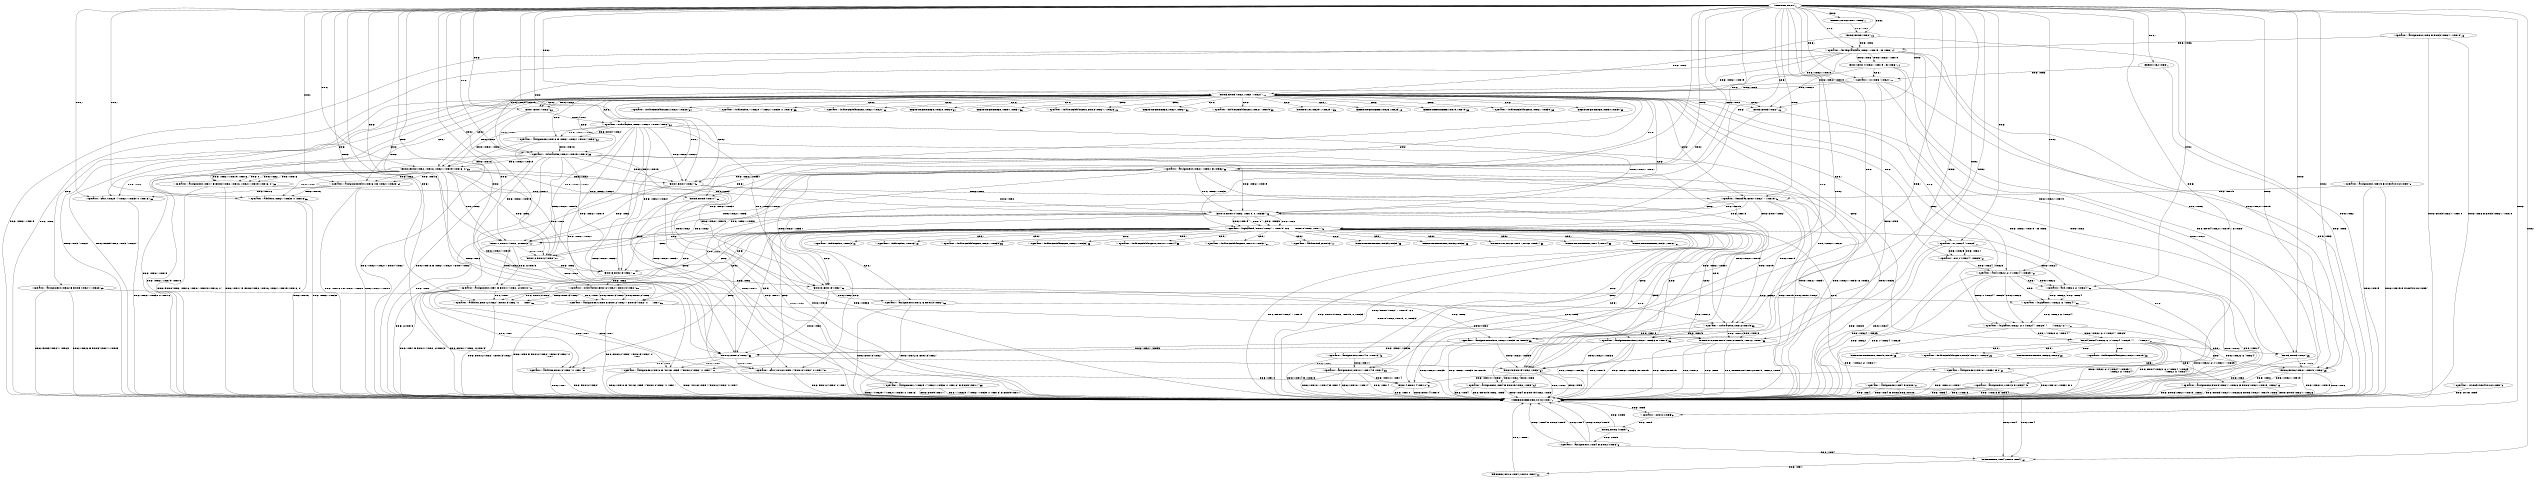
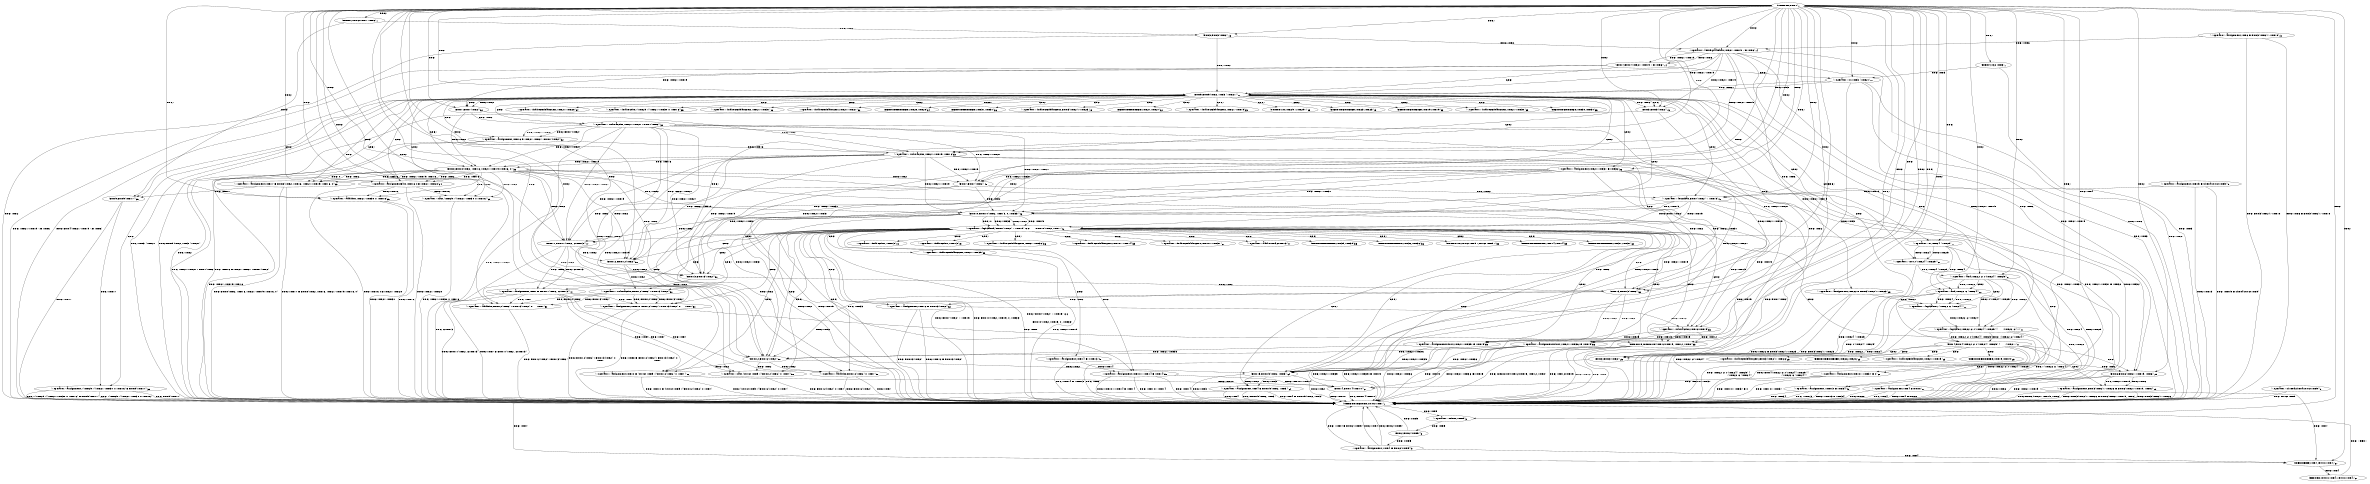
(1015, 102) -> (988, 102)
none -> (742, 110)
(1096, 166) -> (263, 114)
(1839, 177) -> (1789, 177)
(2268, 191) -> (2087, 191)
none -> (1313, 208)
(170, 355) -> (1064, 398)
